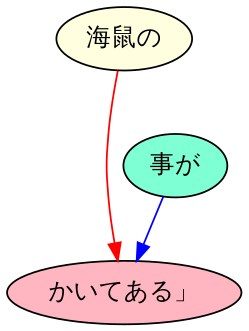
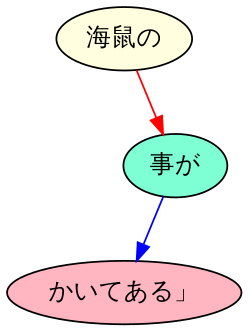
(107, 157) -> (146, 94)
